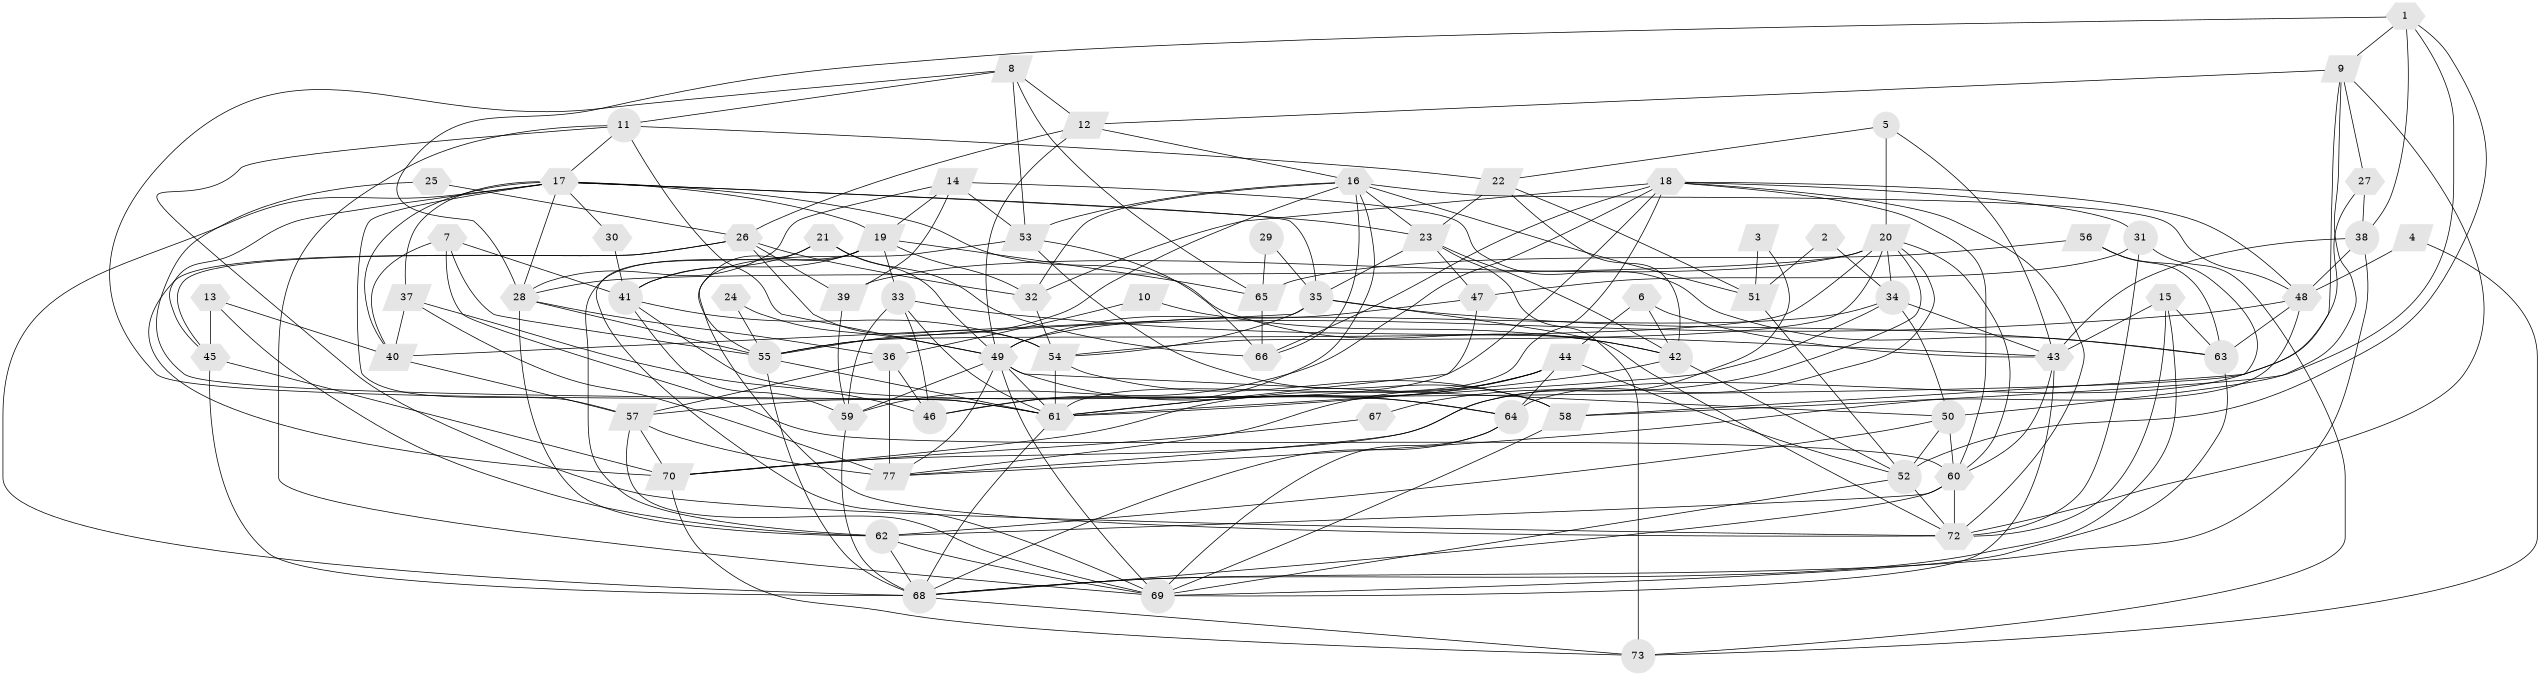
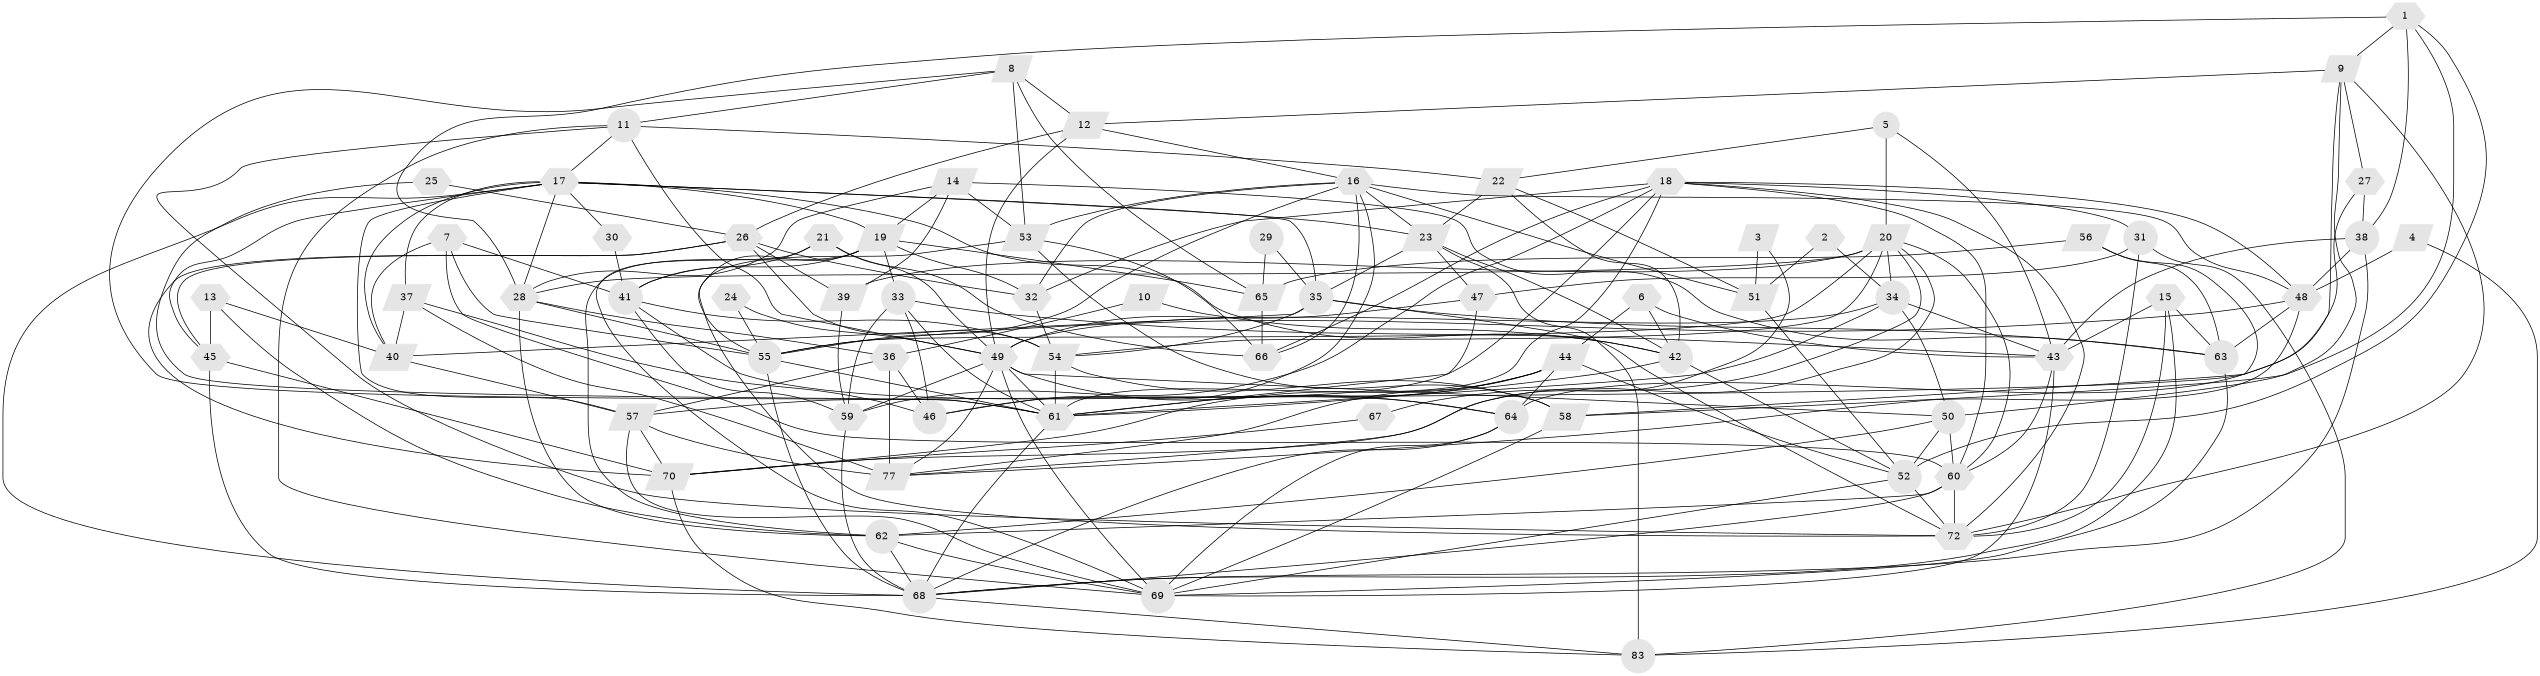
(1638, 656) -> (1638, 656)
